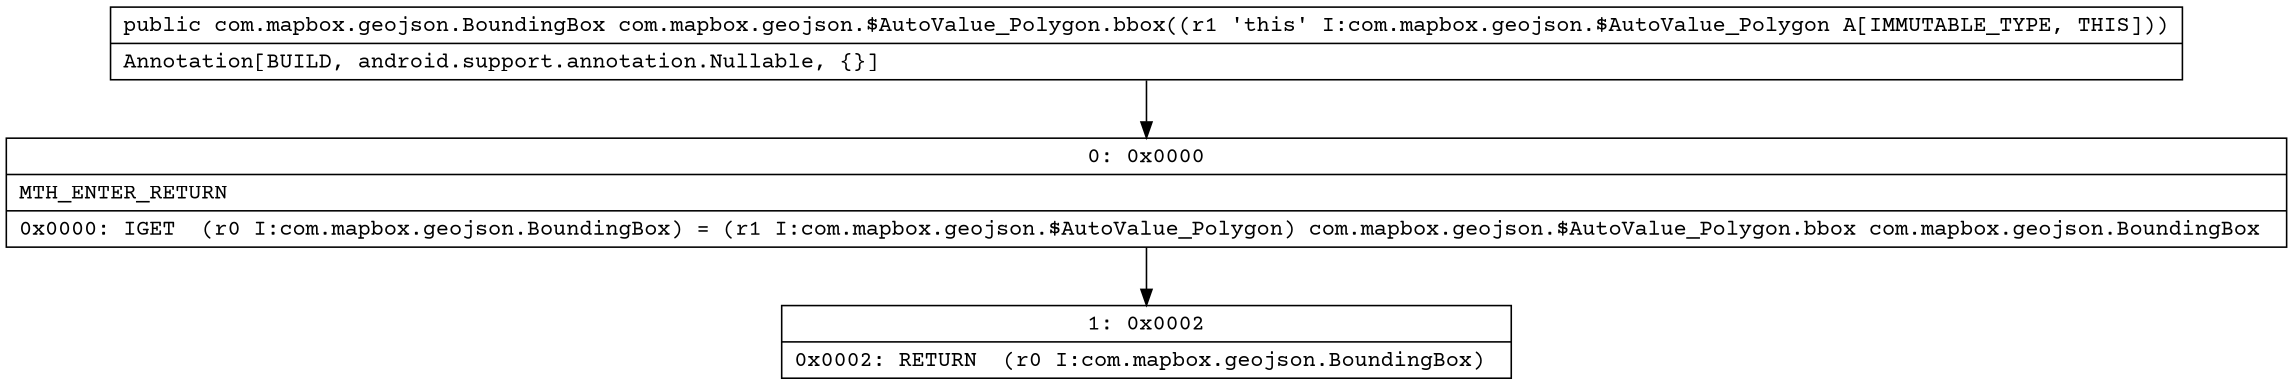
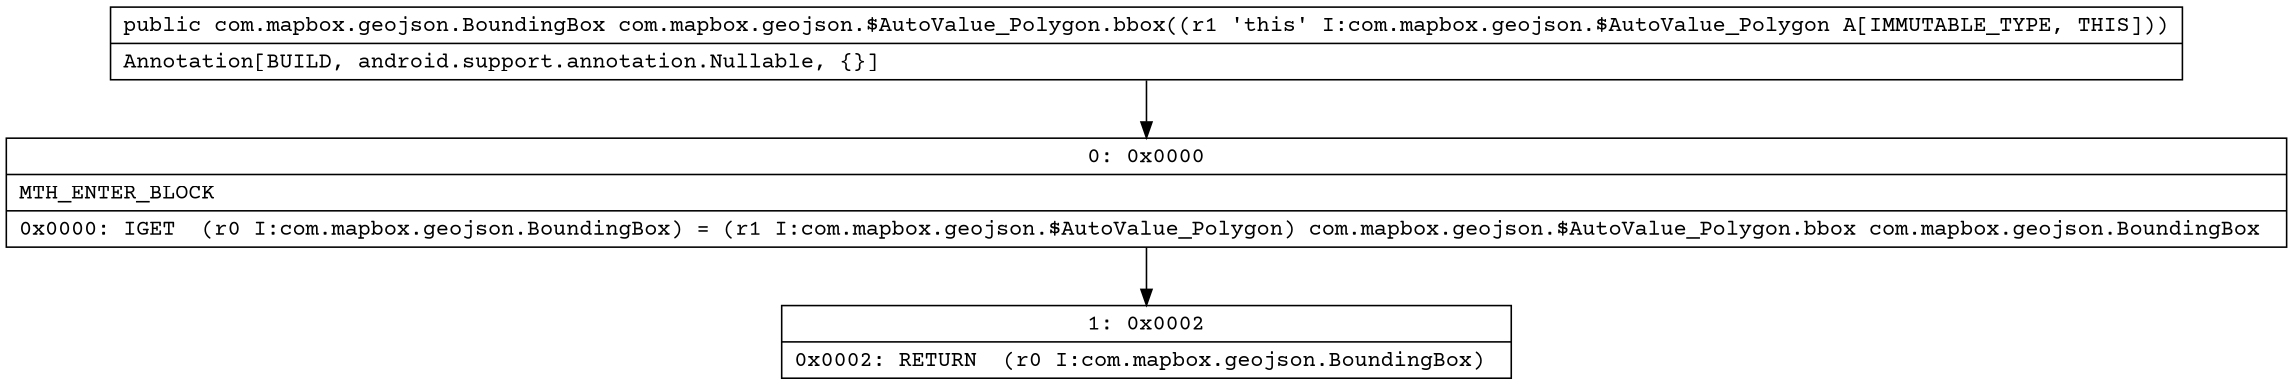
(124, 192) -> (117, 192)
